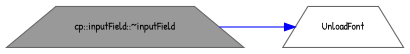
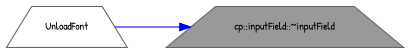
(252, 27) -> (147, 27)
